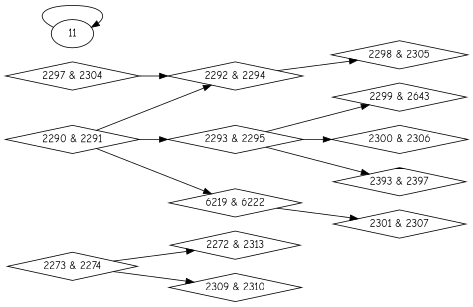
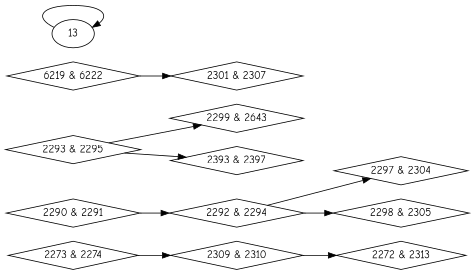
(72, 34) -> (73, 34)
(149, 76) -> (315, 193)
(149, 139) -> none
(400, 139) -> none
(150, 170) -> none
(150, 256) -> (316, 255)
